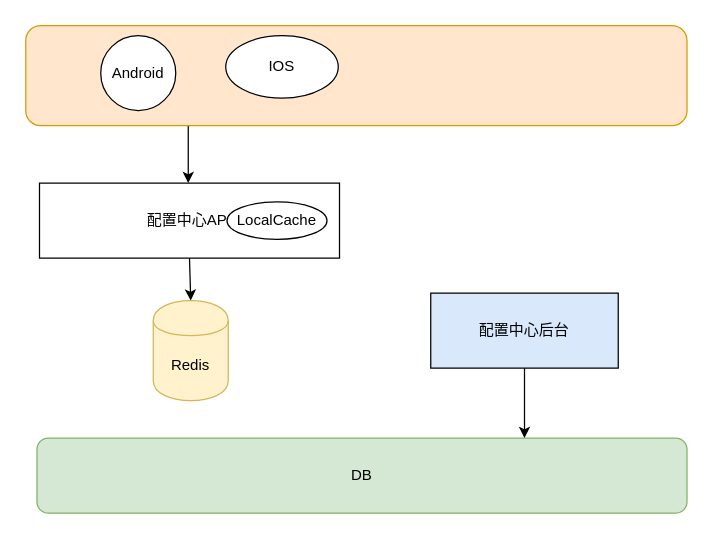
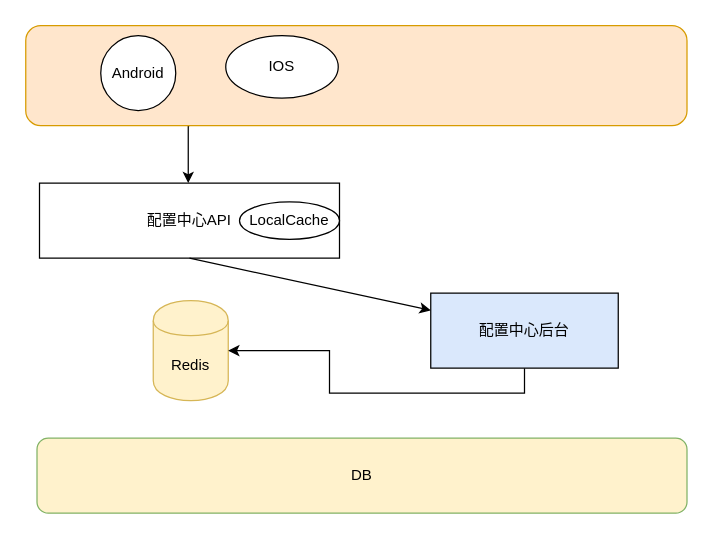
(277, 221) -> (289, 221)
(190, 275) -> (306, 283)
(524, 410) -> (361, 393)
(362, 476) -> (362, 476)
